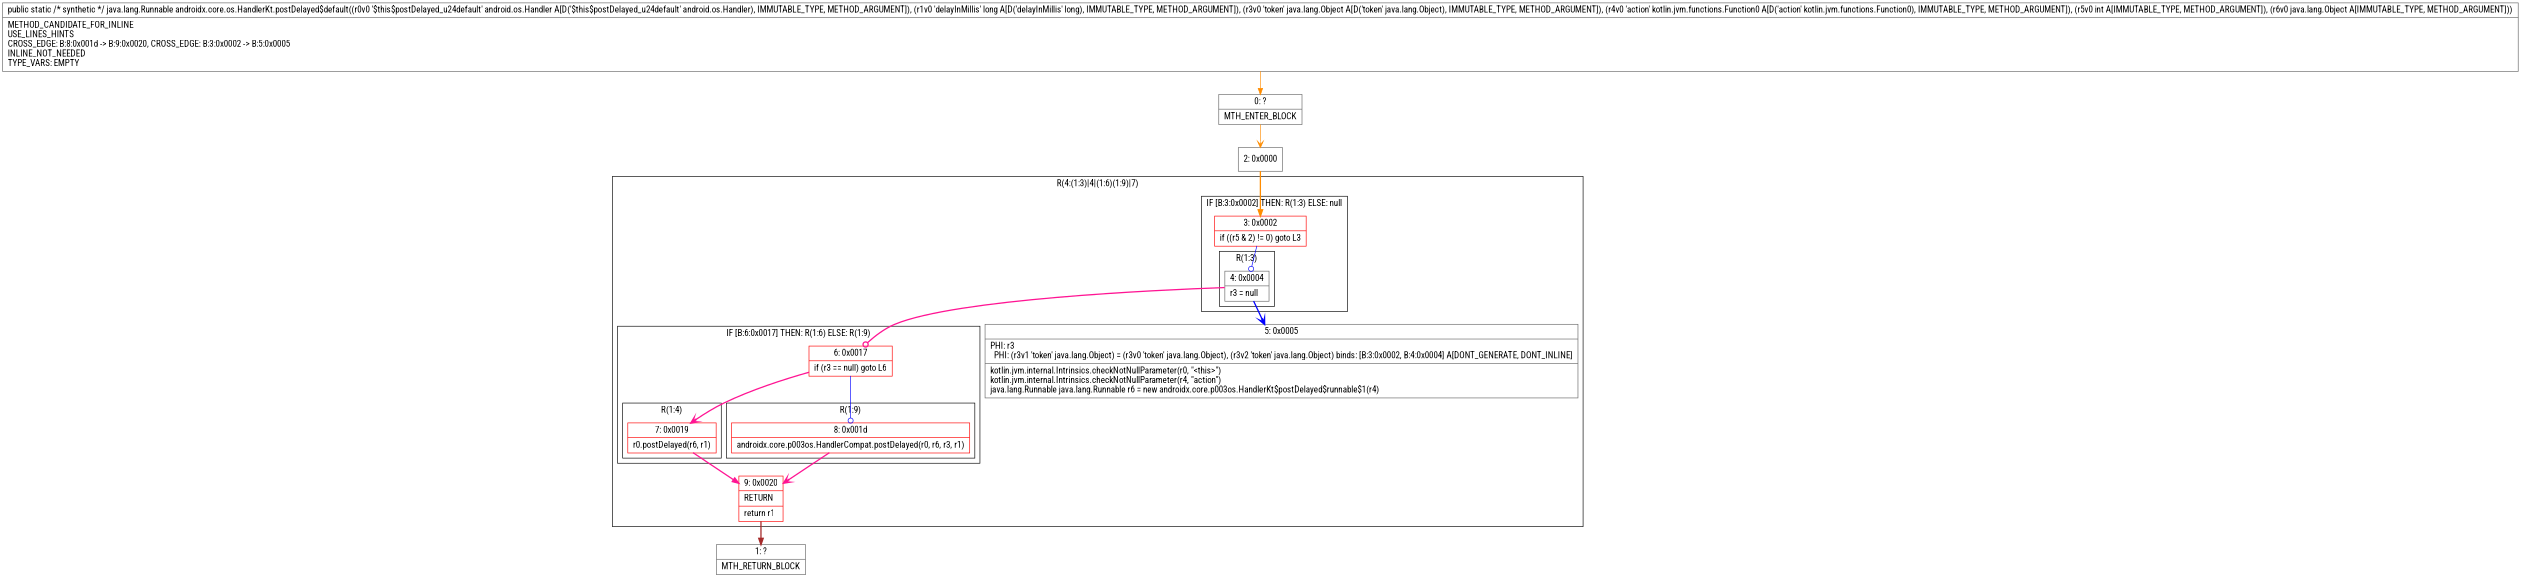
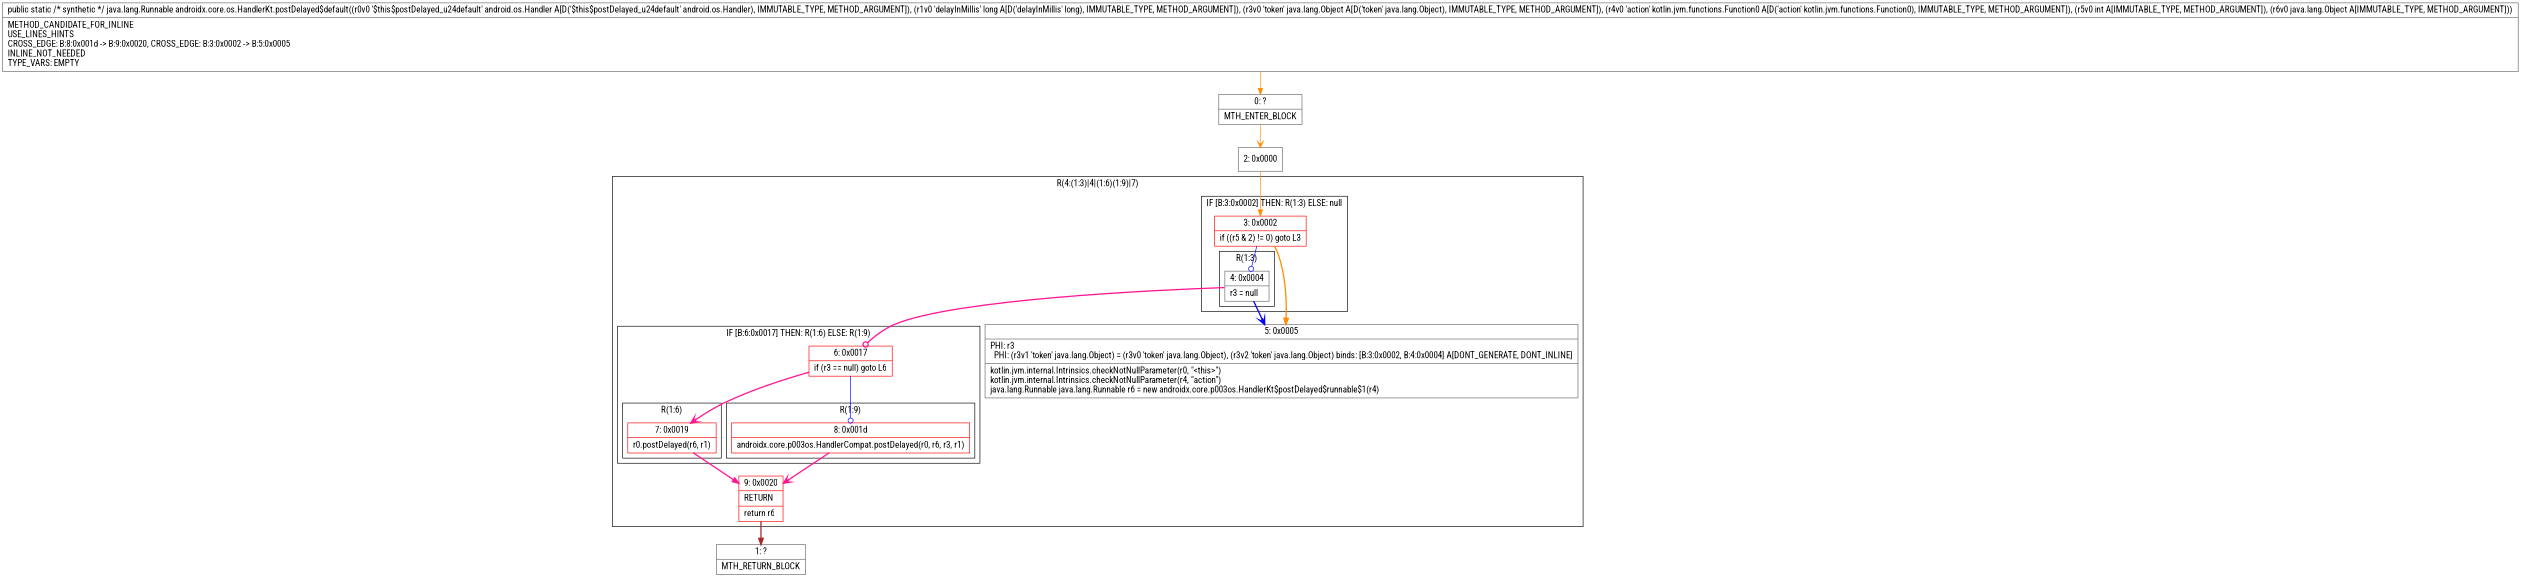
(1260, 190) -> (1260, 190)
none -> (1284, 281)
(672, 410) -> (672, 410)
(760, 514) -> (760, 514)
